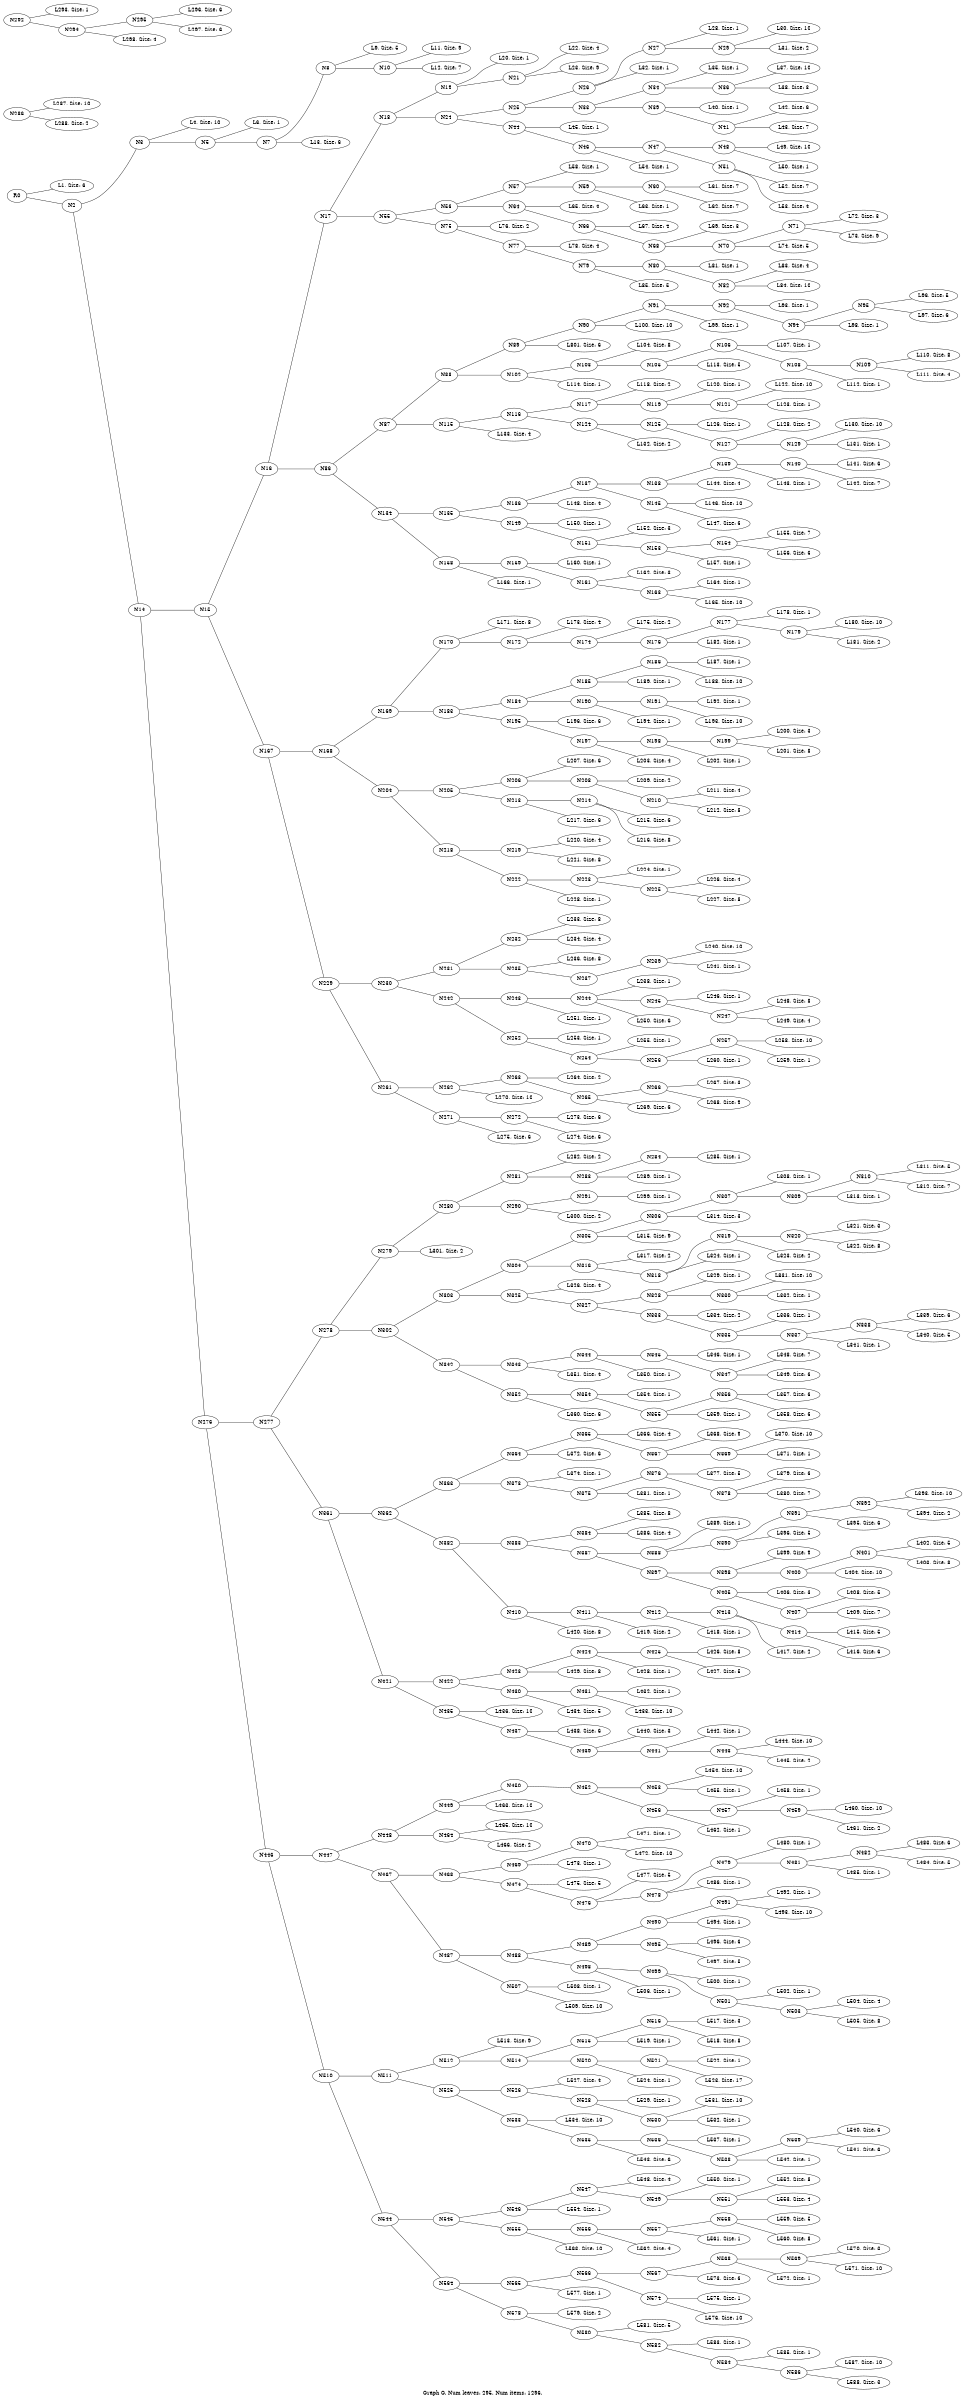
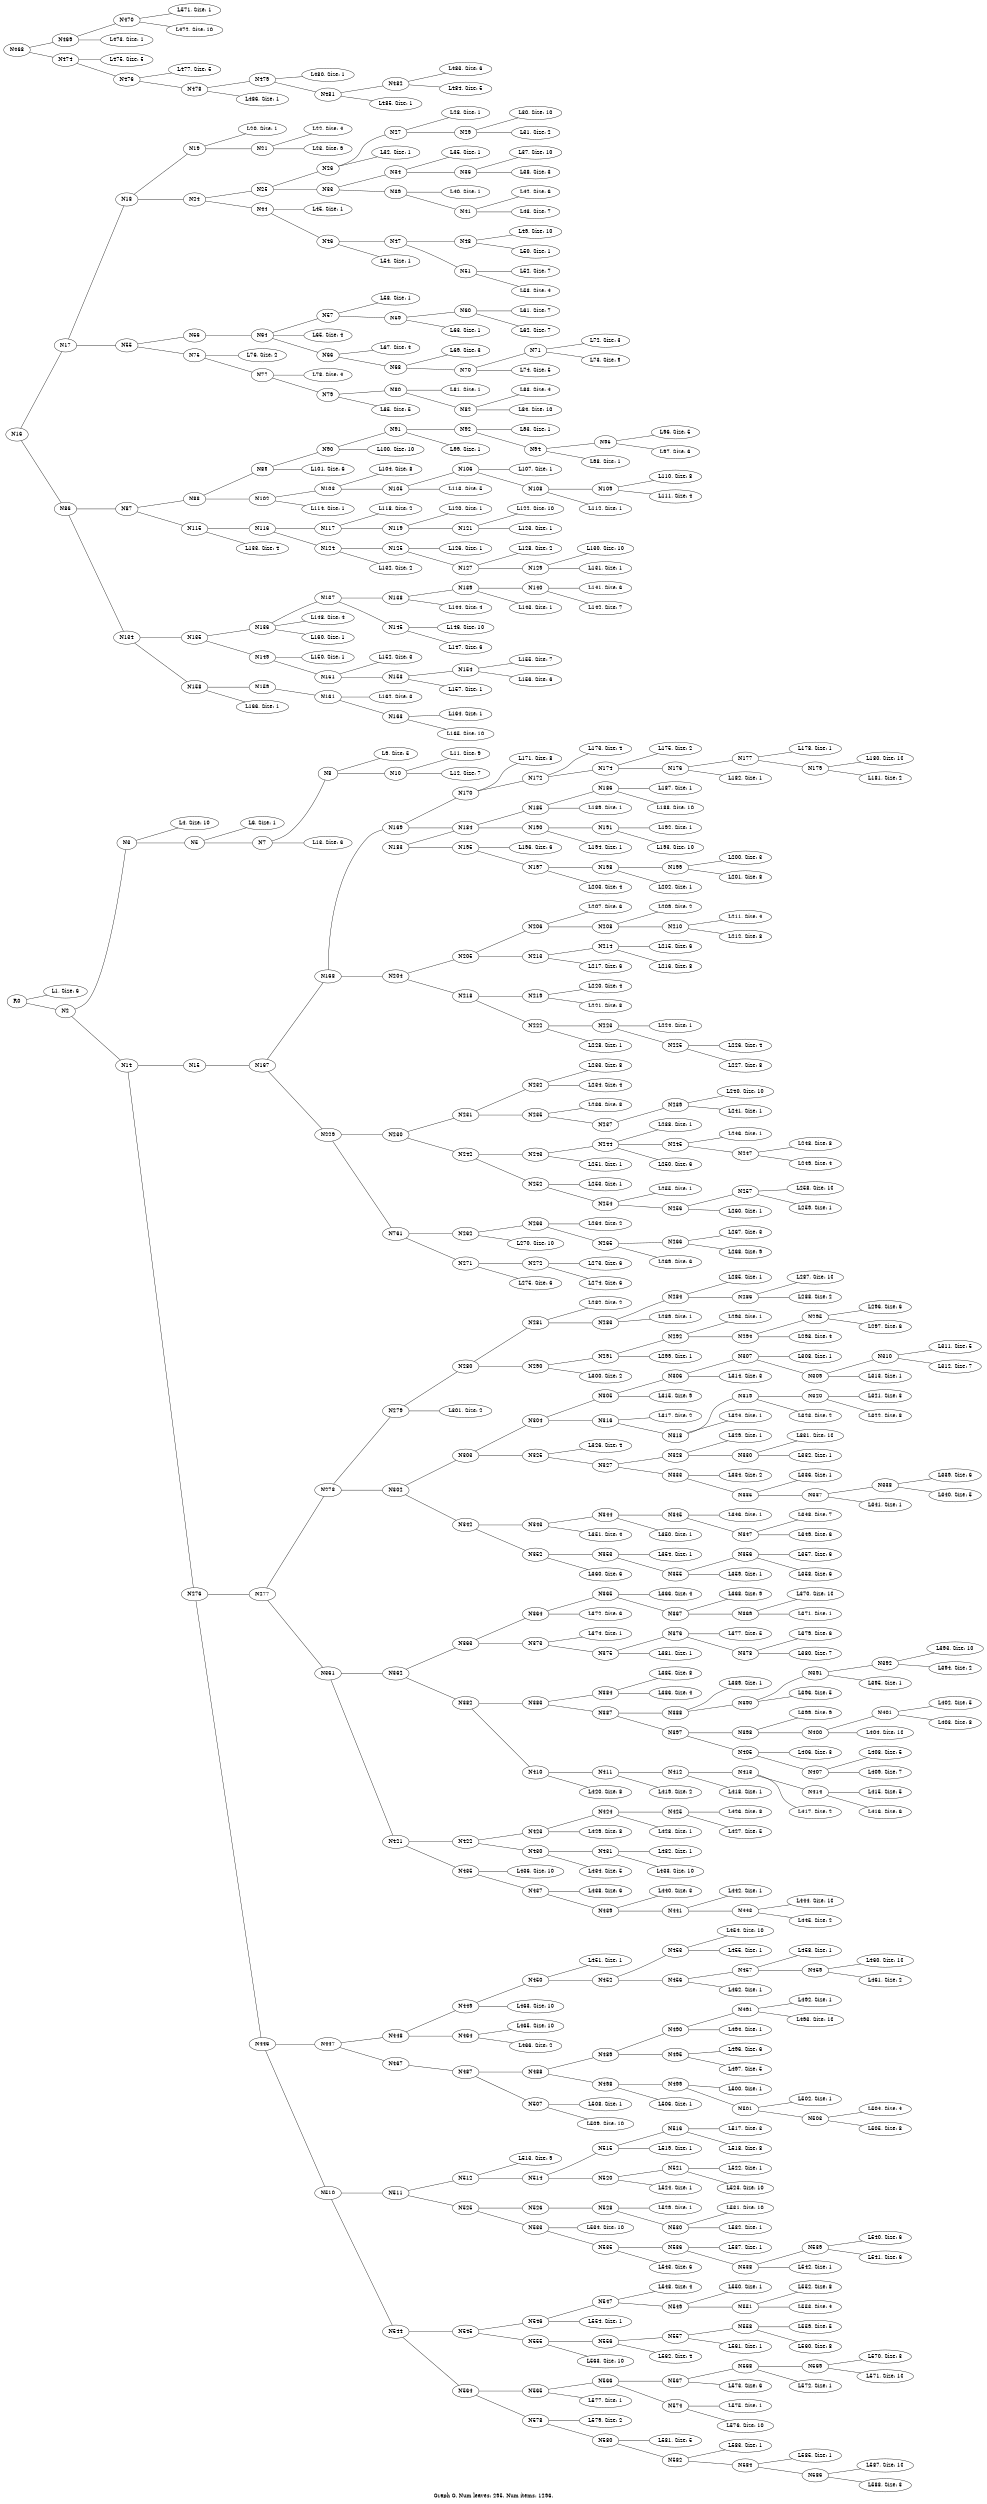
(480, 197) -> (295, 326)
(584, 345) -> (328, 469)
(236, 540) -> none
(543, 563) -> (290, 632)
(416, 712) -> (431, 828)
(385, 1088) -> (396, 1234)
none -> (710, 1297)
none -> (641, 1347)
(584, 1395) -> (606, 1555)
(864, 1524) -> (885, 1683)
(654, 1834) -> (195, 10)
(416, 1875) -> none
none -> (606, 1961)
(584, 2081) -> none
(724, 2081) -> (745, 2188)
